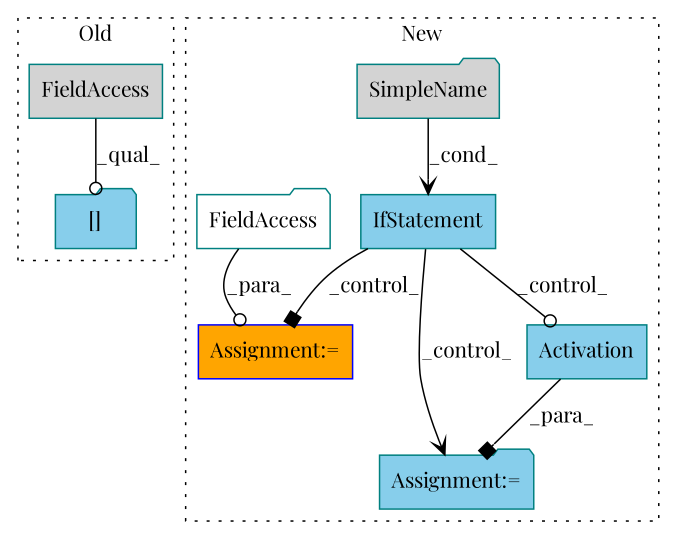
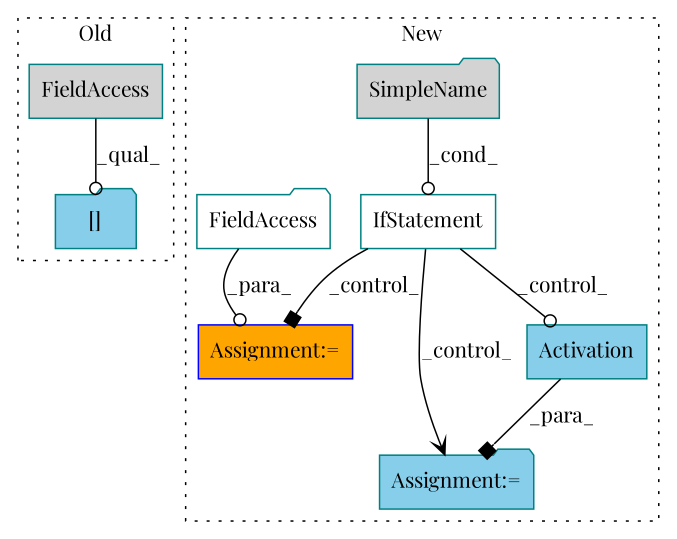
(428, 149) -> (428, 150)
(428, 222) -> (428, 222)
